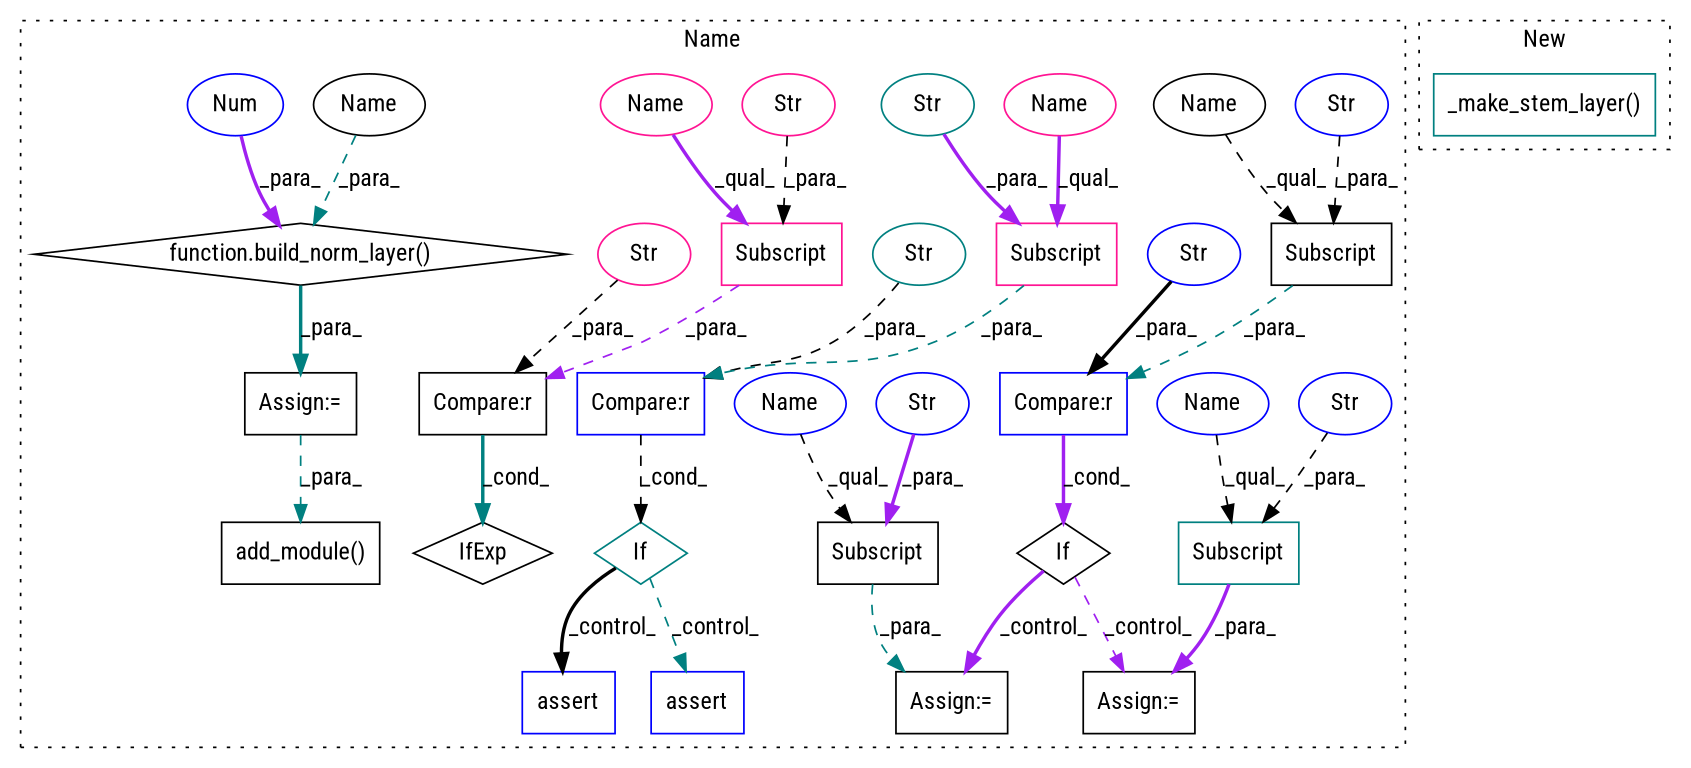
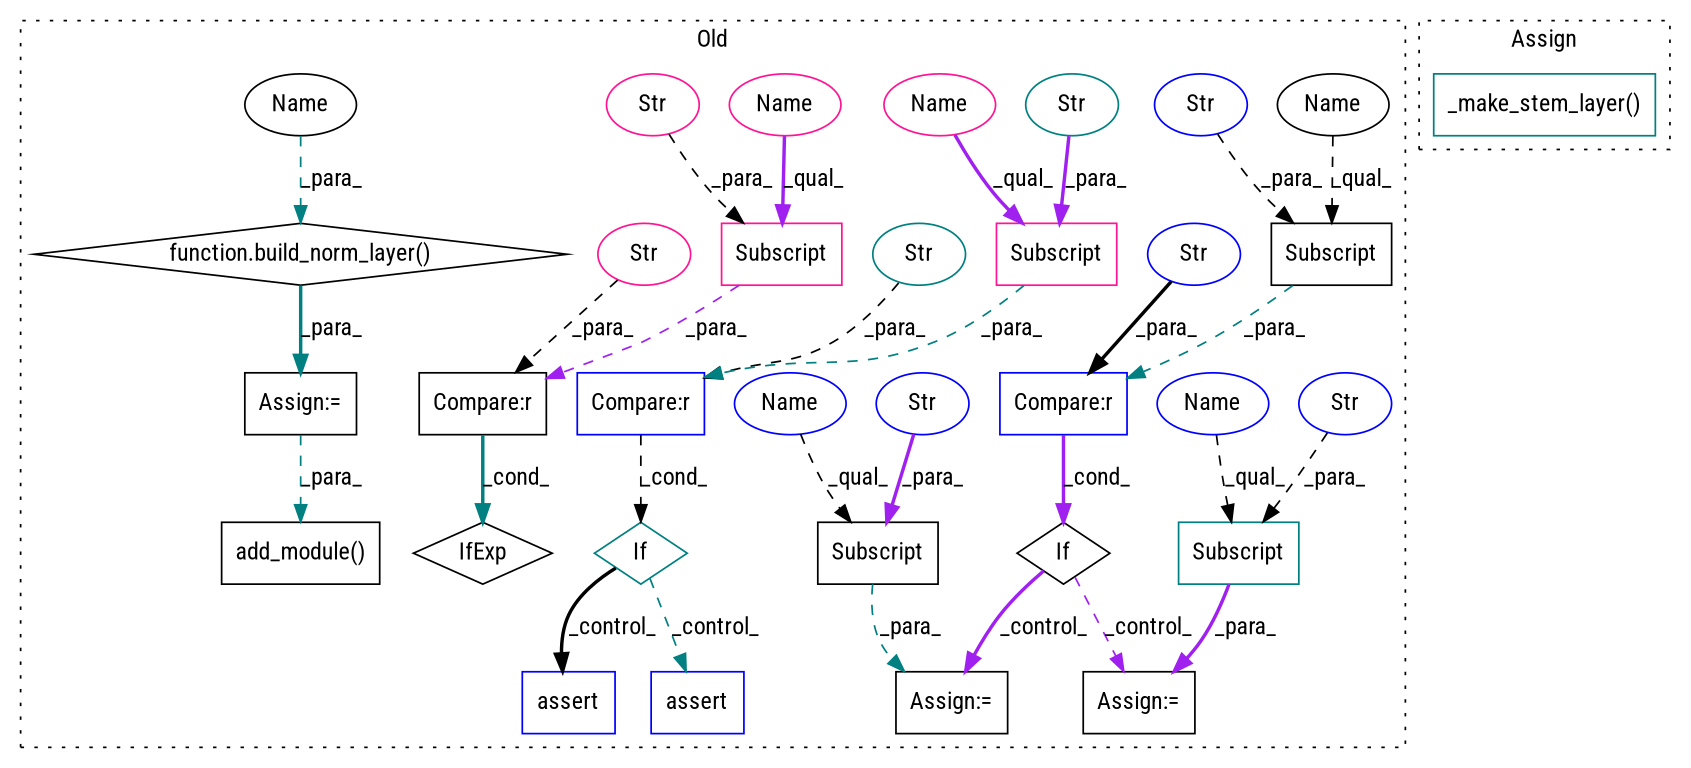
(713, 40) -> (713, 40)
(1545, 40) -> (1545, 40)
(235, 105) -> none
